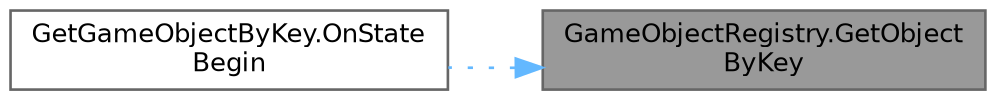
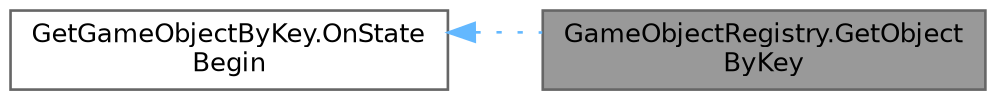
(482, 68) -> (509, 32)
